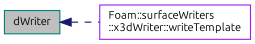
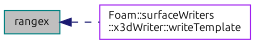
(32, 22) -> (32, 22)
